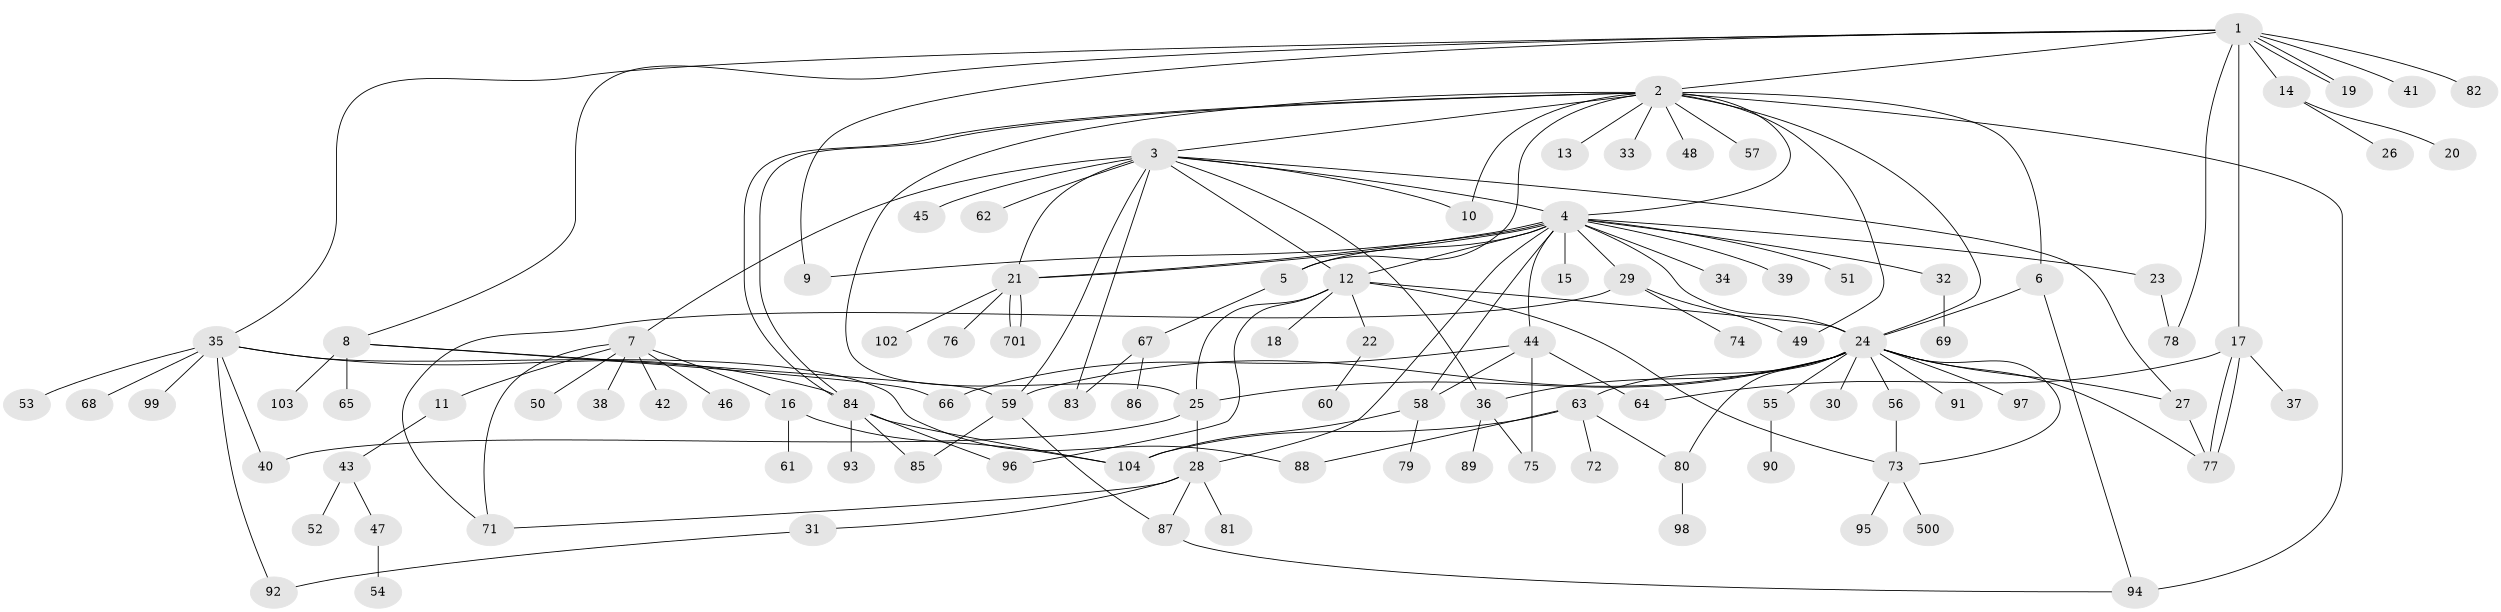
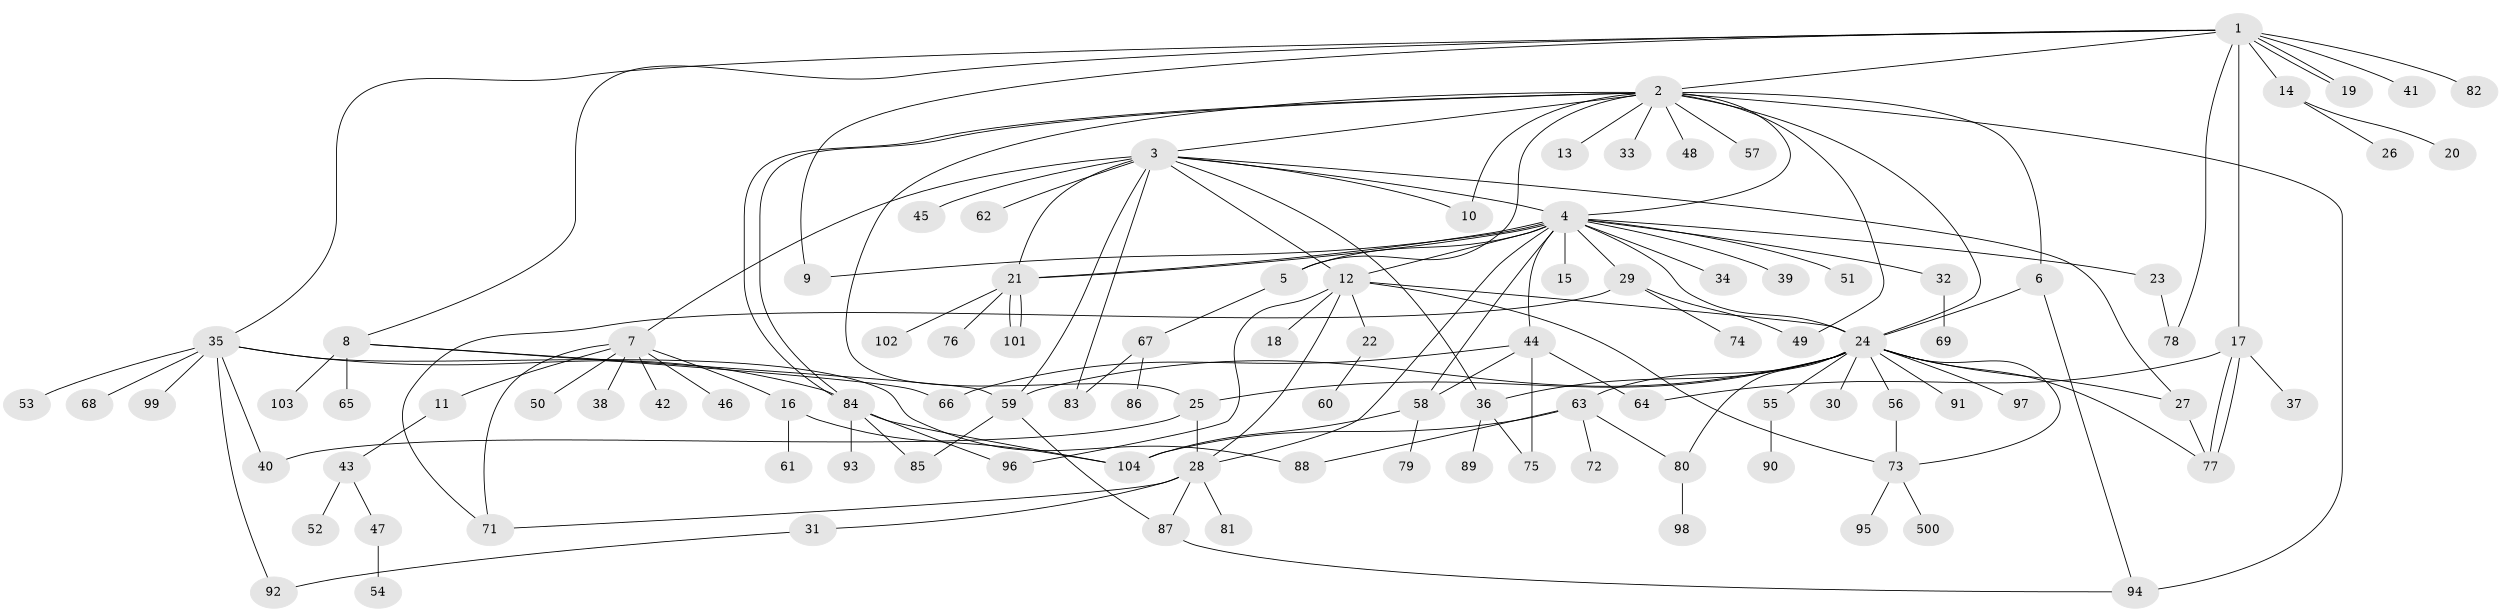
(1237, 310) -> (1291, 380)
(1016, 342) -> (1016, 342)
